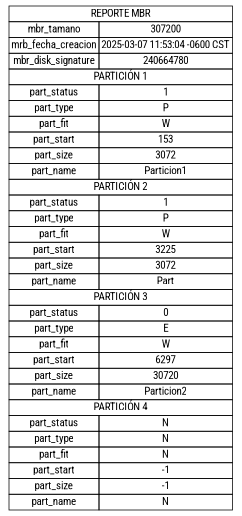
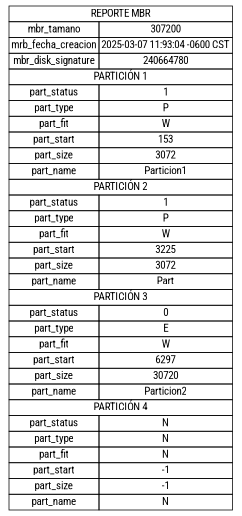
(166, 45) -> (166, 45)
